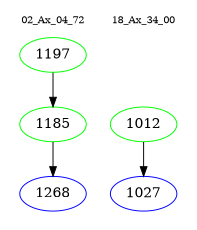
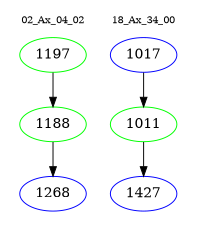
(53, 21) -> (53, 21)
none -> (144, 55)
(53, 124) -> (53, 124)
(144, 124) -> (144, 124)
(144, 194) -> (144, 194)
